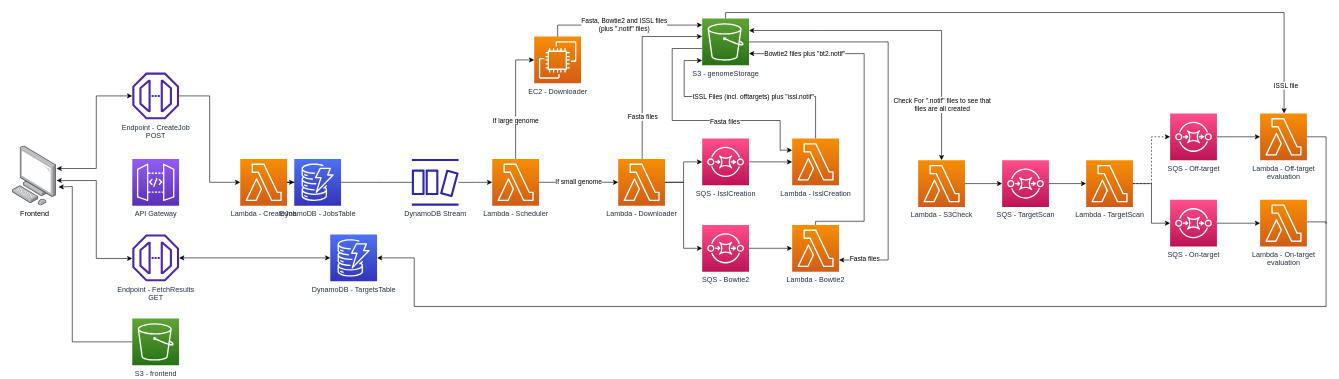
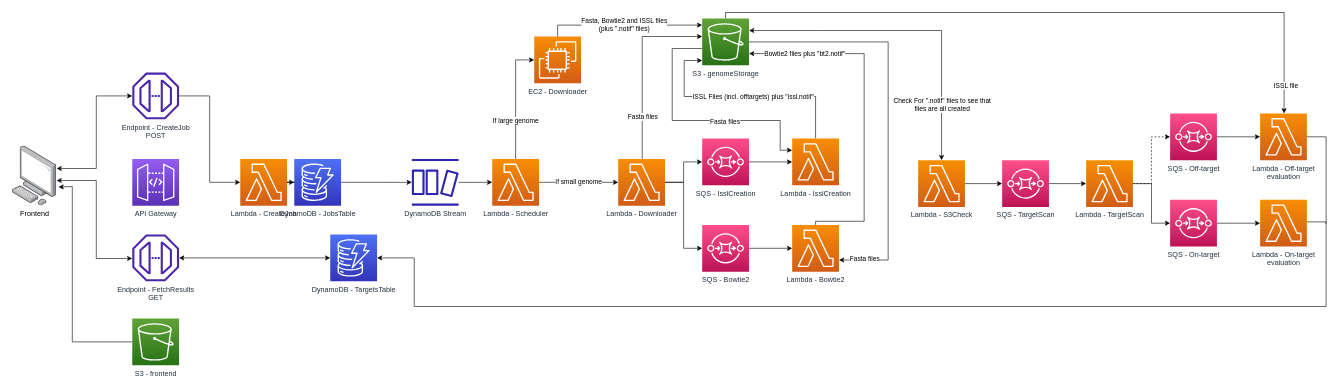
(408, 182) -> (406, 182)
